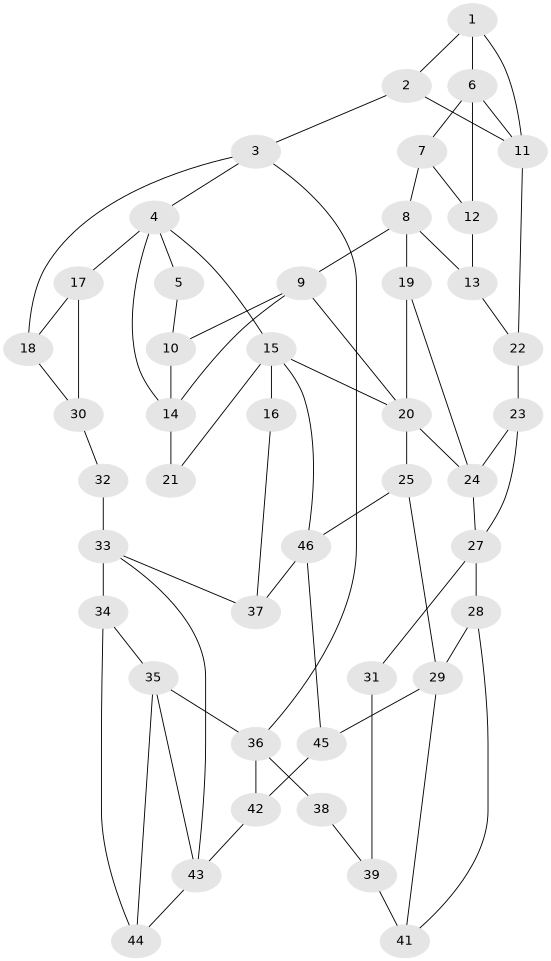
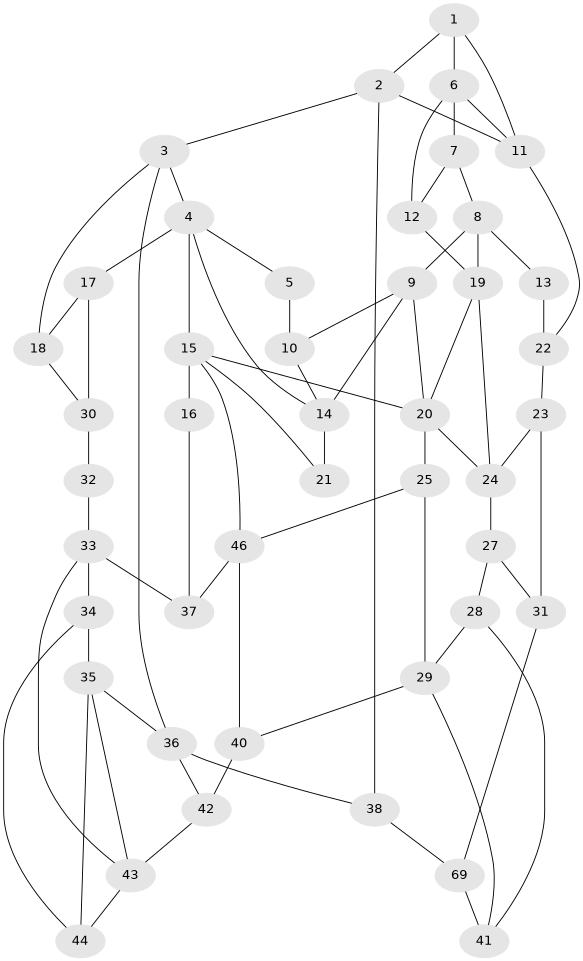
(472, 250) -> (441, 247)
none -> (375, 448)
(509, 484) -> (541, 514)
(322, 744) -> (239, 744)
(372, 876) -> (460, 876)
